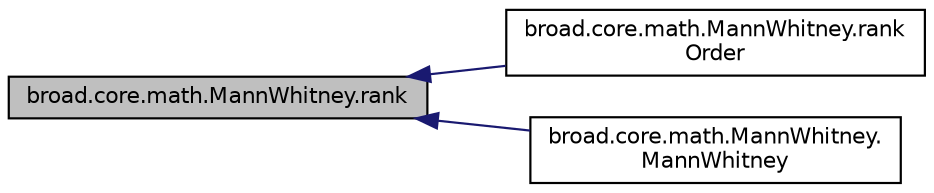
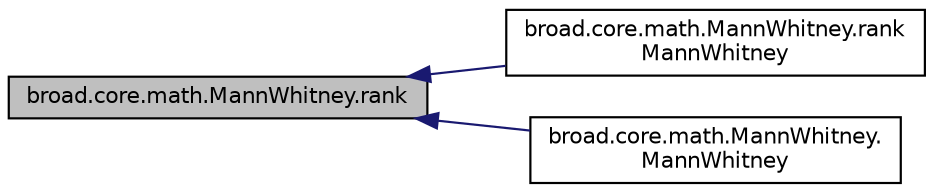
(716, 43) -> (716, 43)
